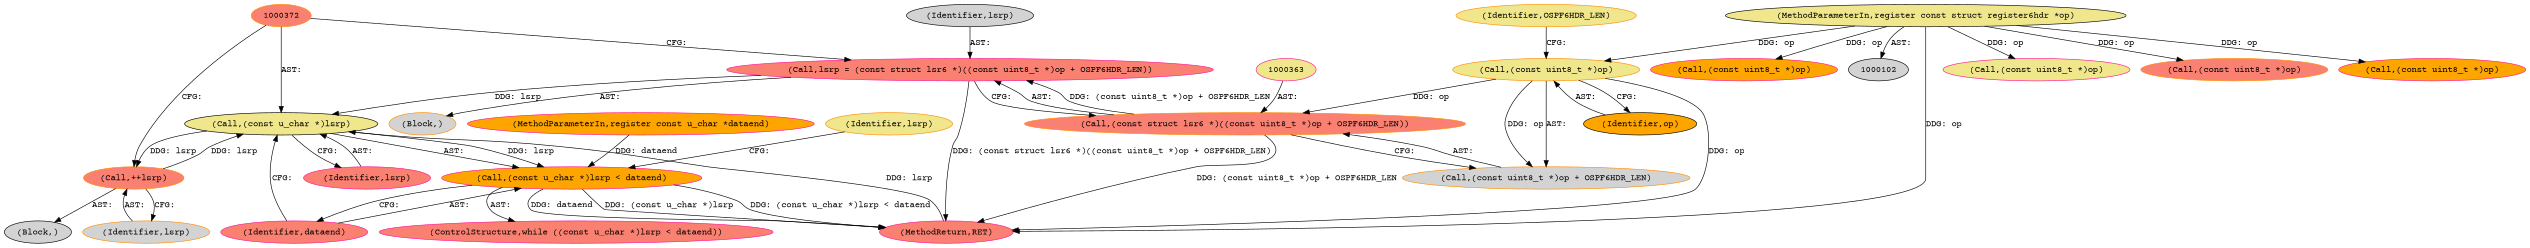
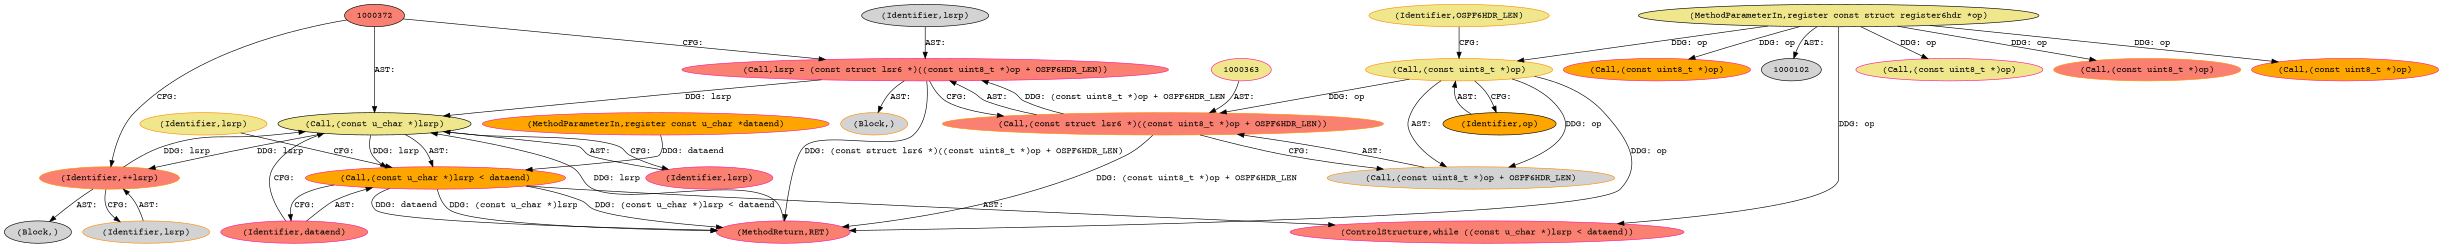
(281, 16) -> (375, 16)
(134, 178) -> (109, 178)
(1551, 222) -> (1809, 197)
